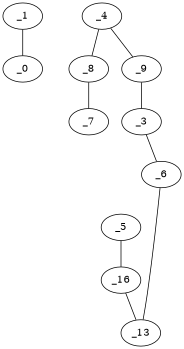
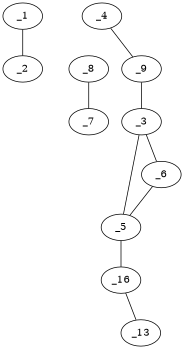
(95, 43) -> none
(23, 69) -> (23, 69)
none -> (131, 175)
(153, 254) -> (141, 201)
